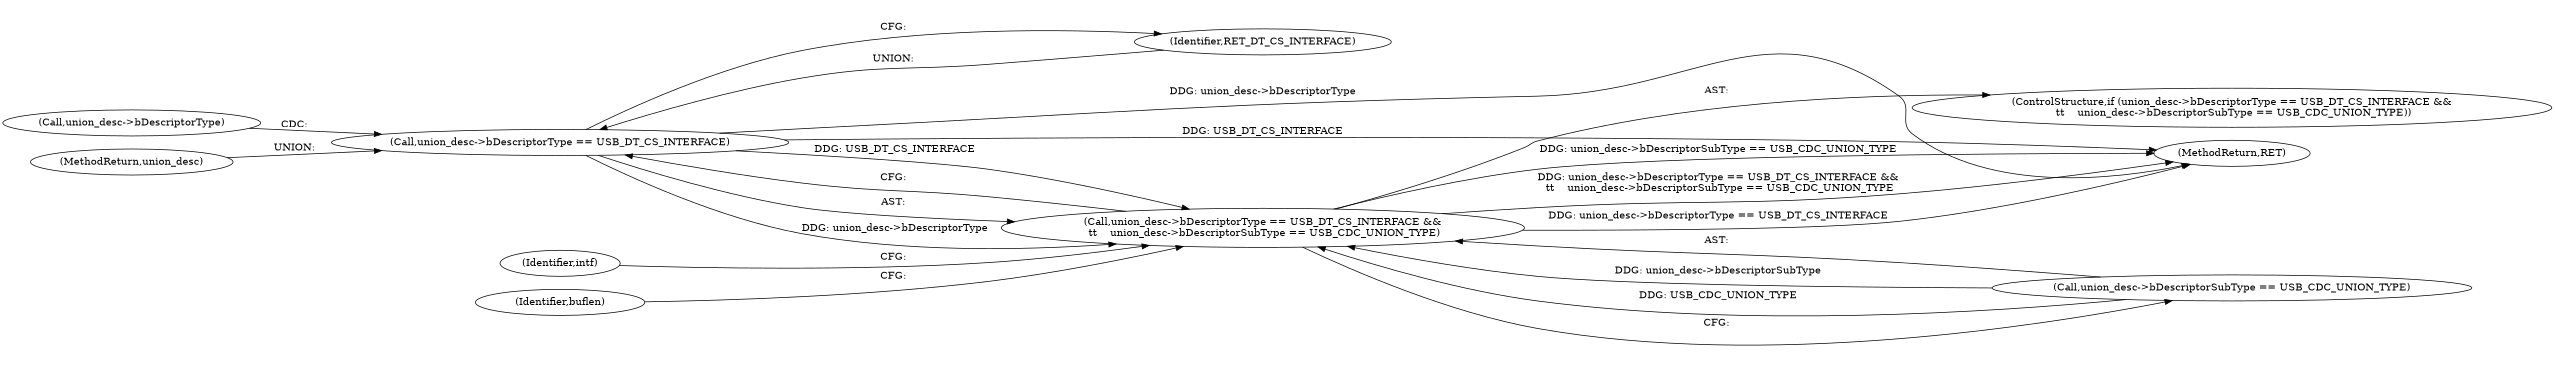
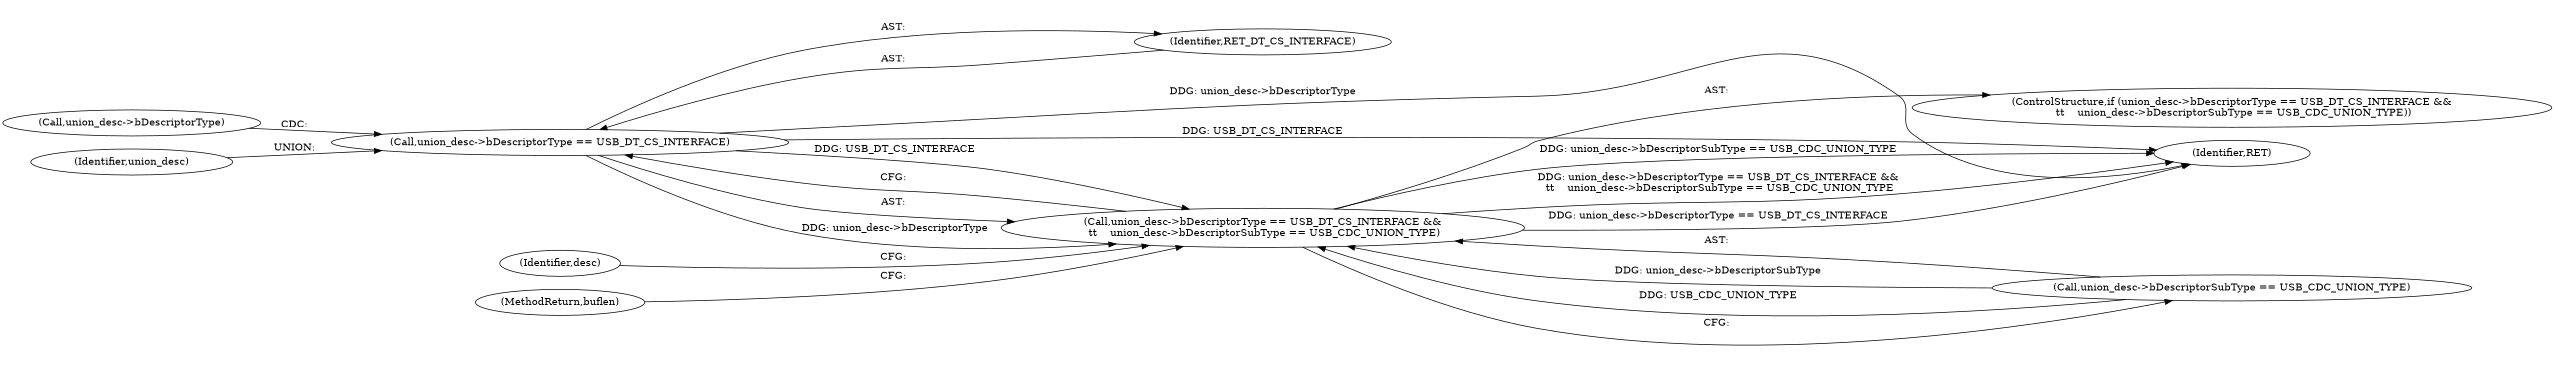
(895, 27) -> (895, 27)
(895, 59) -> (895, 59)
(2232, 153) -> (2232, 153)
(132, 162) -> (132, 162)
(560, 263) -> (560, 263)
(560, 302) -> (560, 302)
